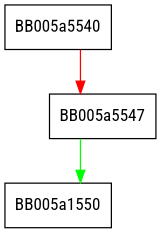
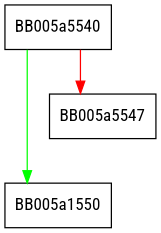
(80, 155) -> (27, 110)
